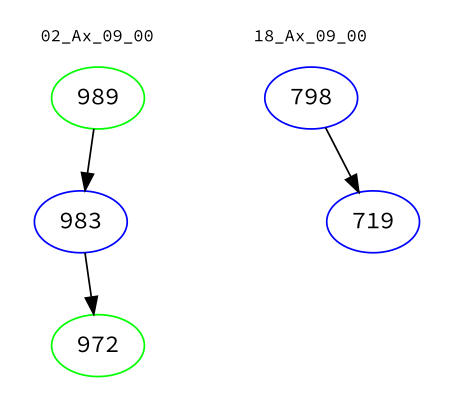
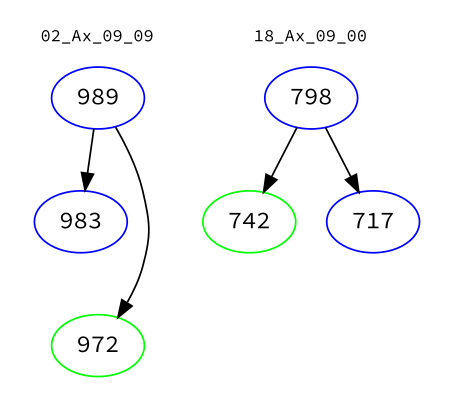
(98, 37) -> (98, 37)
(98, 98) -> (98, 98)
none -> (249, 222)
(373, 222) -> (373, 222)
(88, 275) -> (147, 214)
